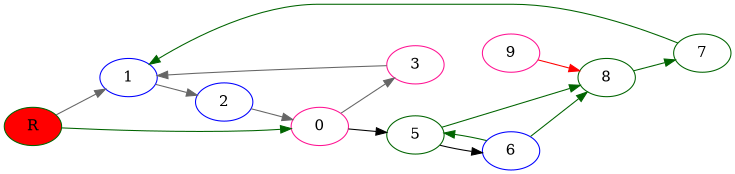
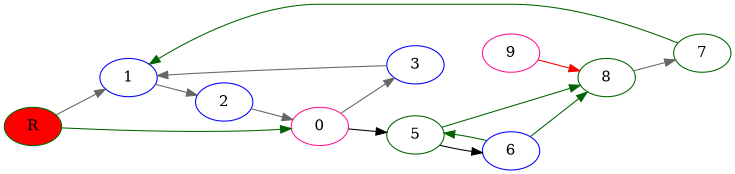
(415, 65) -> (415, 65)
(649, 67) -> (649, 67)
